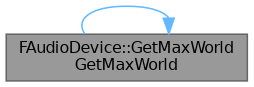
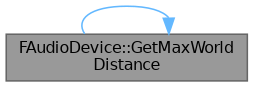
(127, 58) -> (127, 58)
